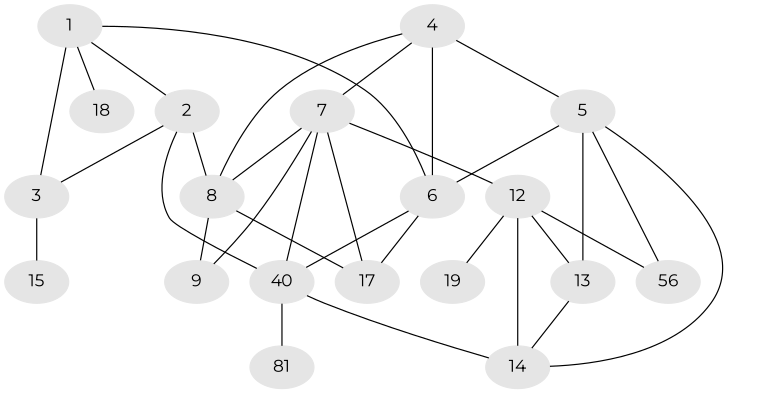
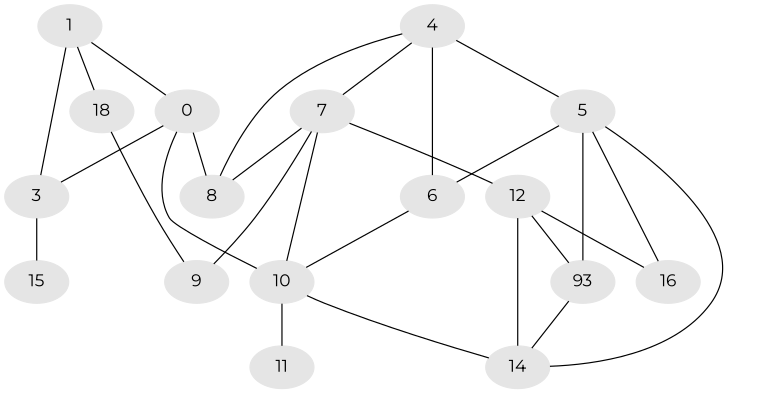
(290, 54) -> none
(187, 111) -> (187, 111)
(206, 233) -> (145, 198)
(282, 282) -> (282, 282)
(367, 282) -> none
(453, 282) -> none
(583, 282) -> (583, 282)
(668, 282) -> (668, 282)
(282, 367) -> (282, 367)
